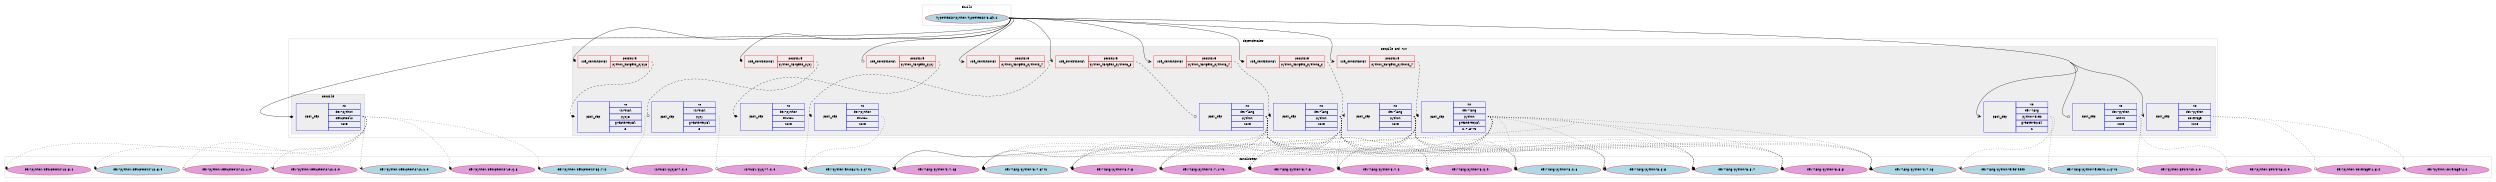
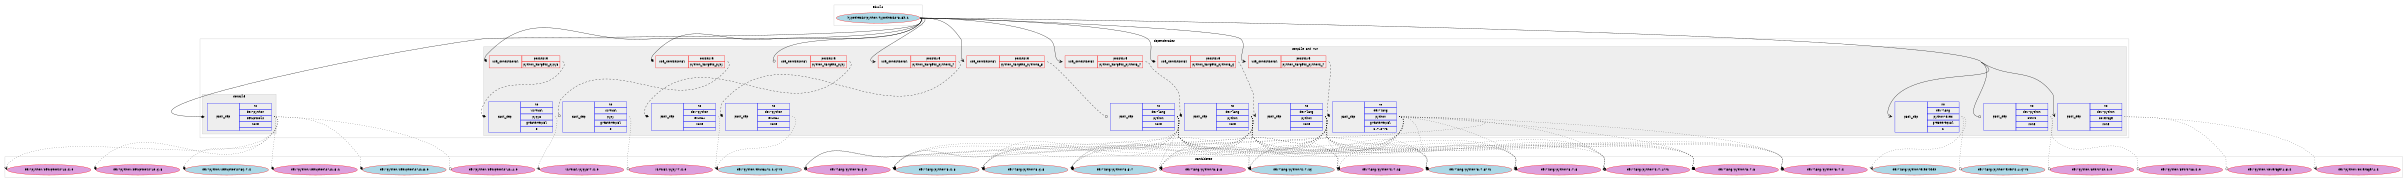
(404, 170) -> none
